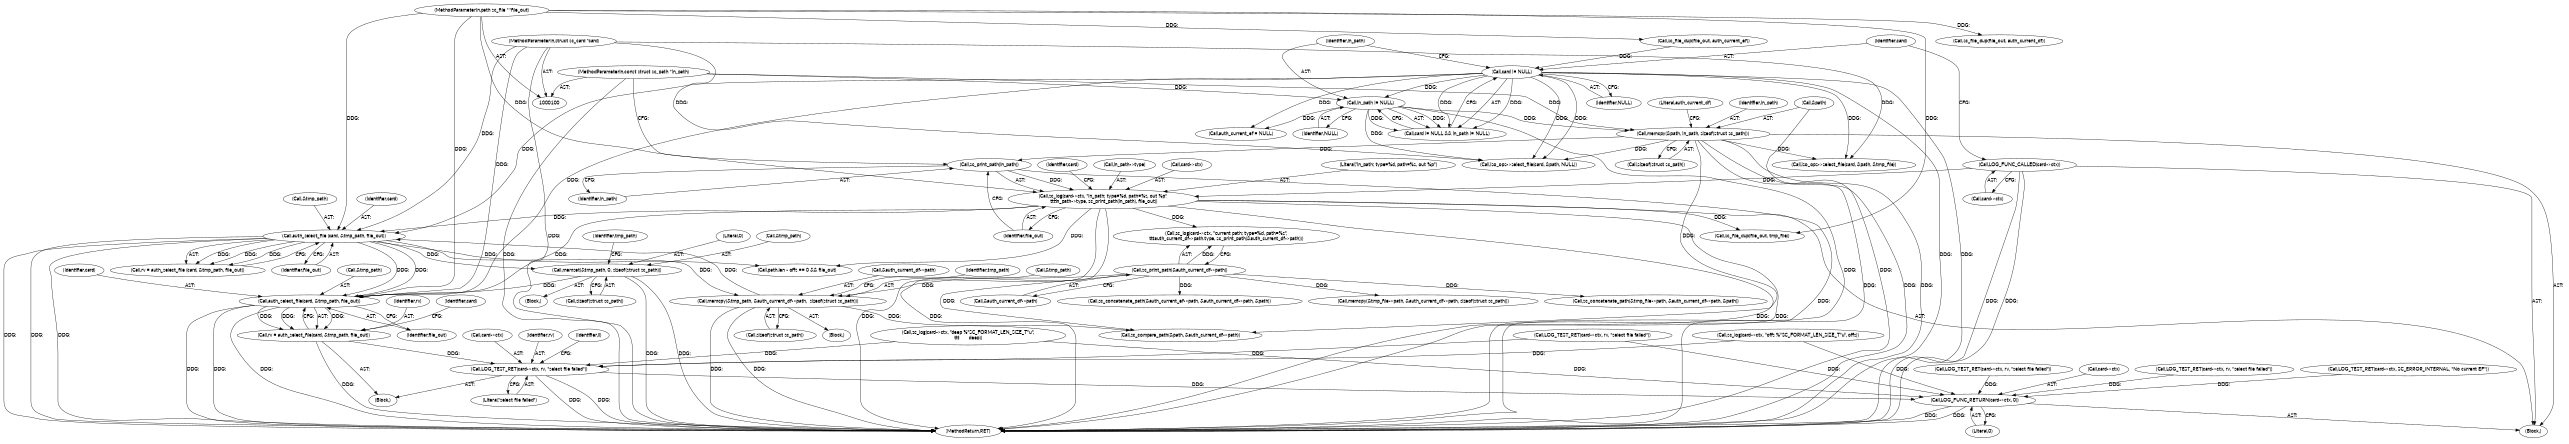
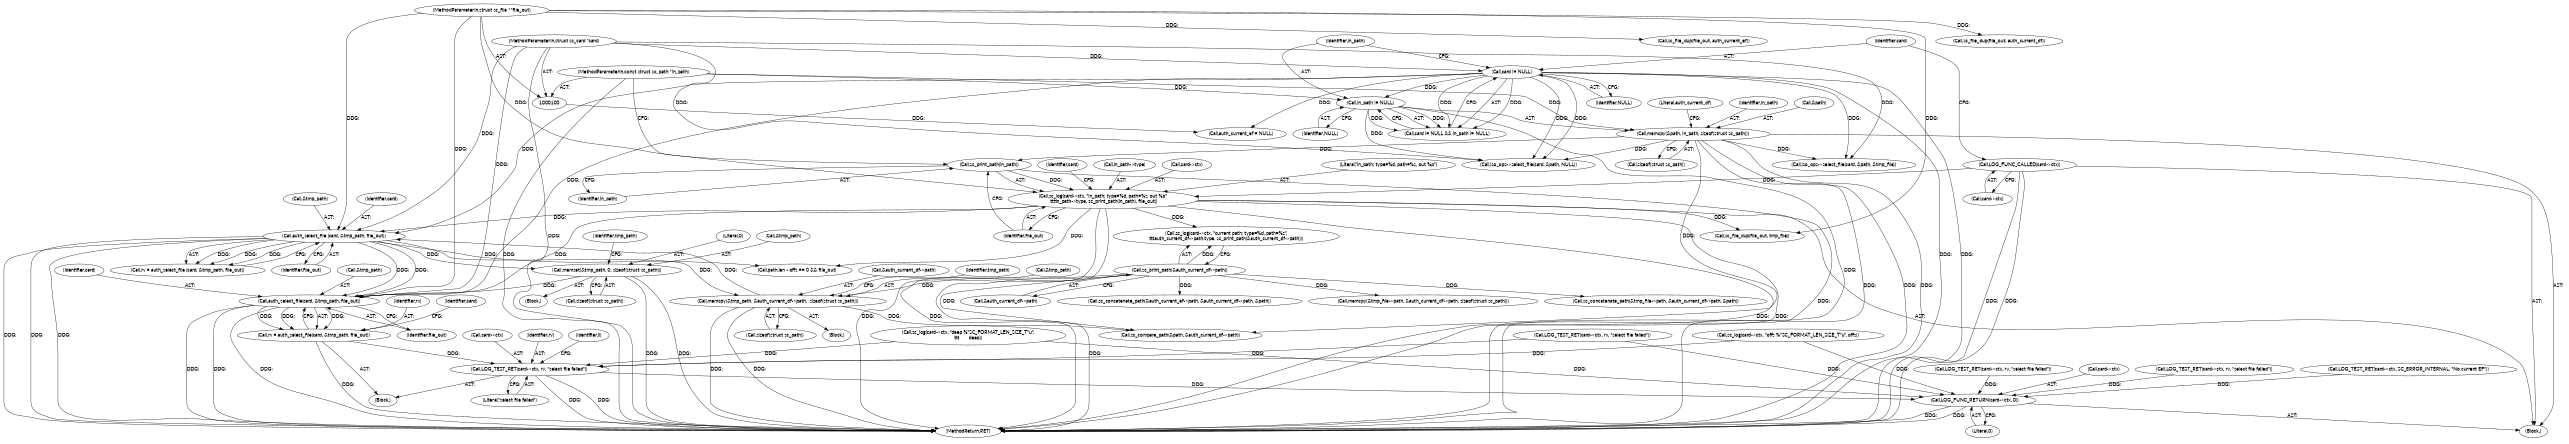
(482, 10) -> (482, 10)
(1598, 58) -> (1046, 57)
(1305, 115) -> (880, 120)
(1531, 119) -> (1531, 119)
(1615, 417) -> (990, 319)
